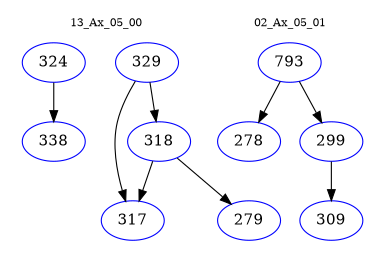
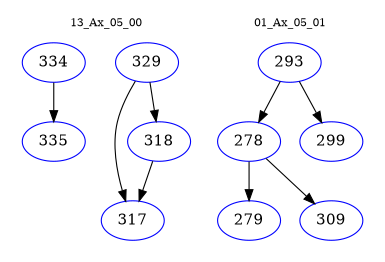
(290, 24) -> (290, 24)
(54, 63) -> (54, 63)
(290, 63) -> (290, 63)
(54, 142) -> (54, 142)
(192, 171) -> (249, 176)
(331, 176) -> (286, 177)
